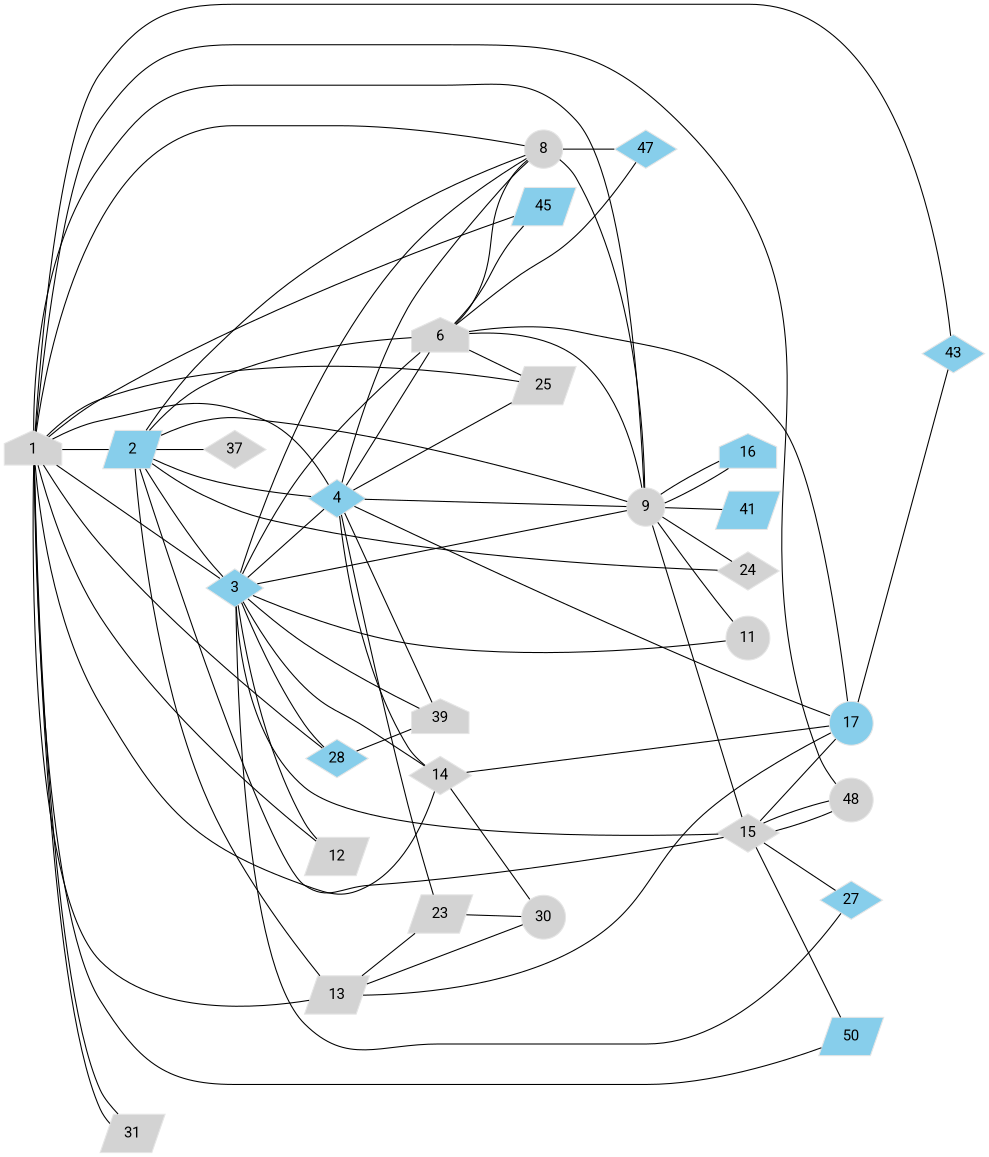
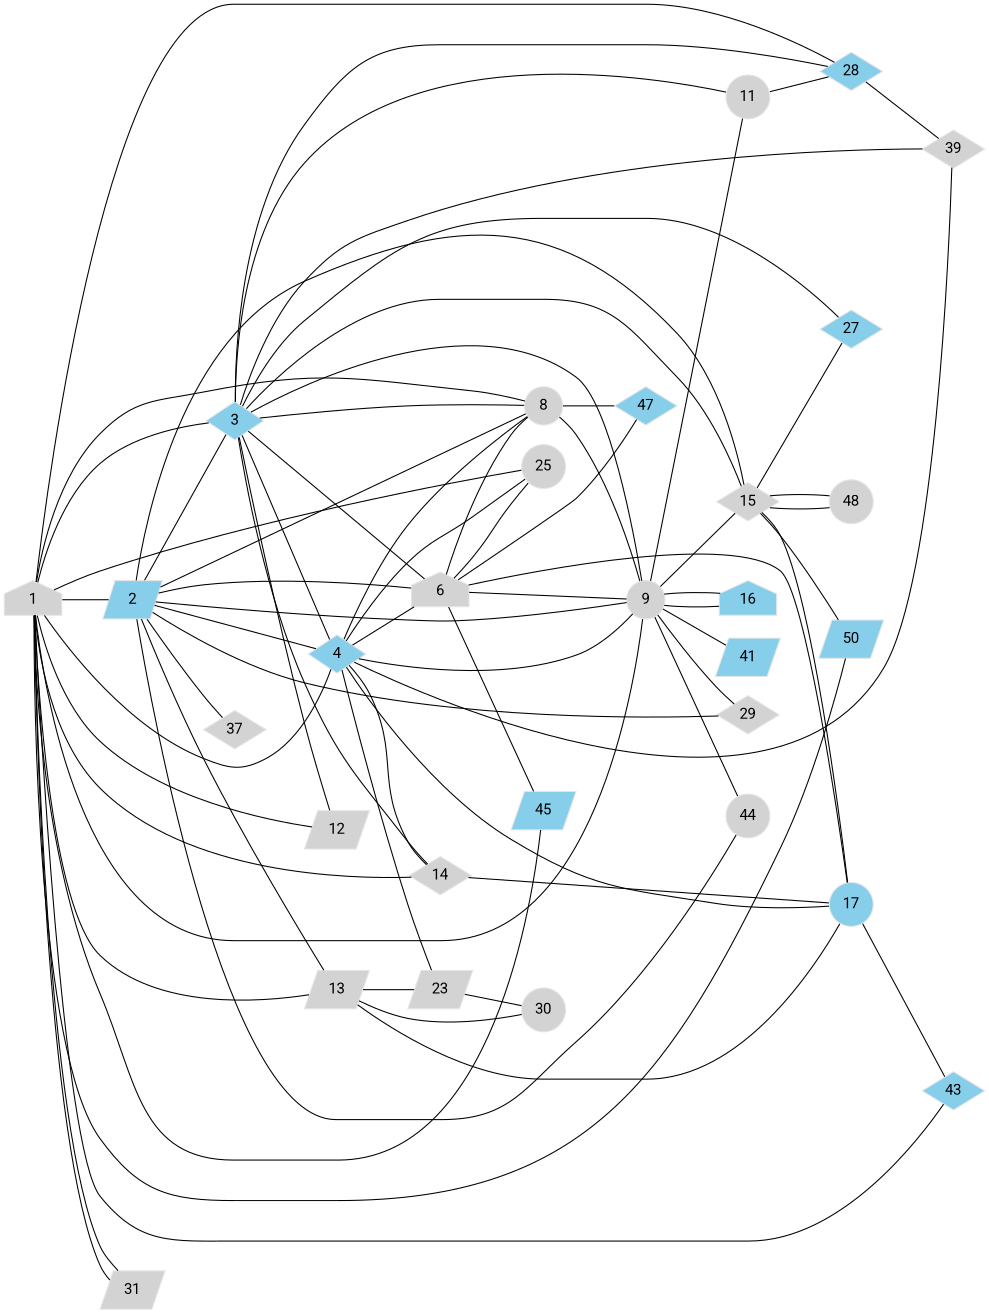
(576, 55) -> none
none -> (799, 84)
(544, 386) -> (544, 467)
(748, 571) -> (748, 715)
(440, 718) -> (953, 149)
none -> (748, 816)
(490, 844) -> none
